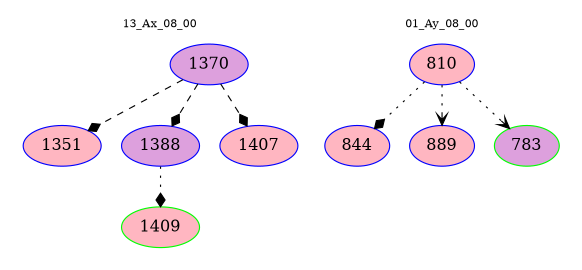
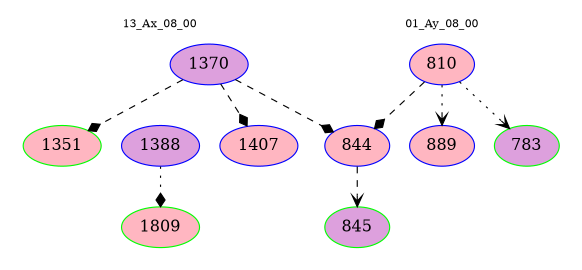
(189, 99) -> (278, 102)
(404, 101) -> (404, 101)
(62, 146) -> (62, 146)
(161, 227) -> (161, 227)
none -> (357, 227)
